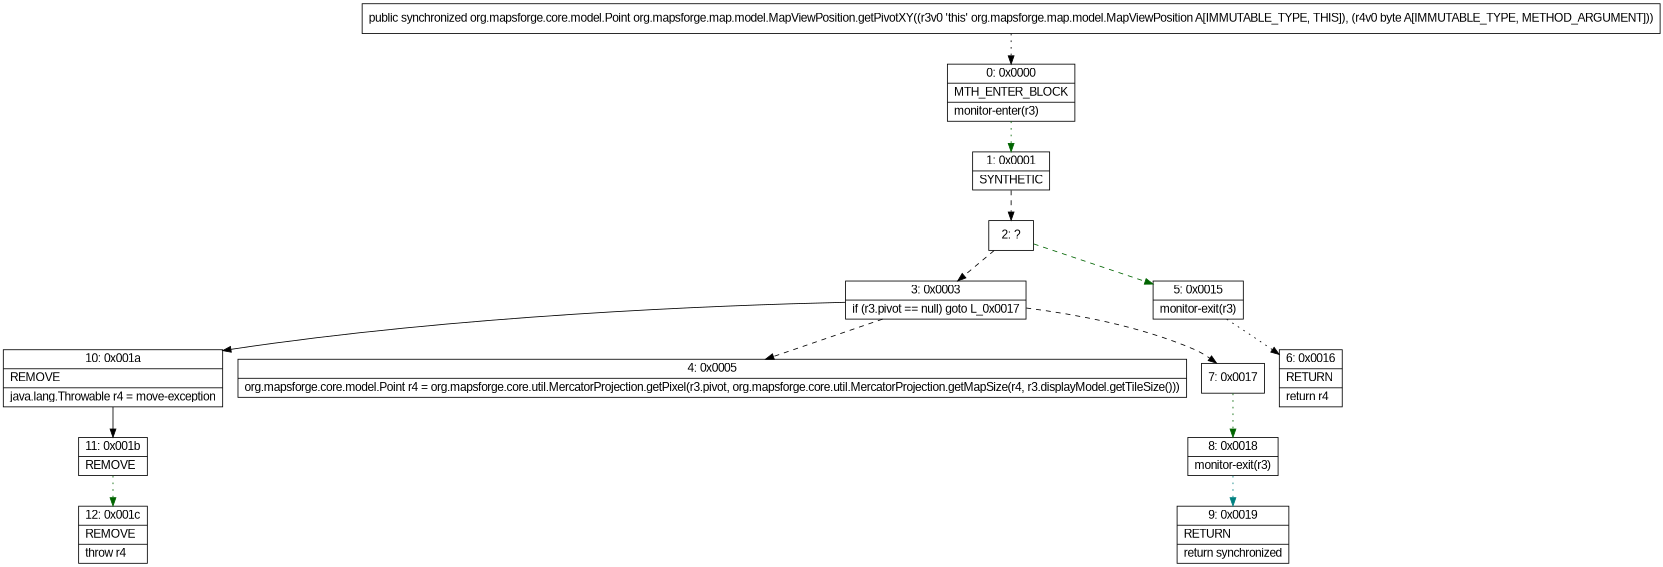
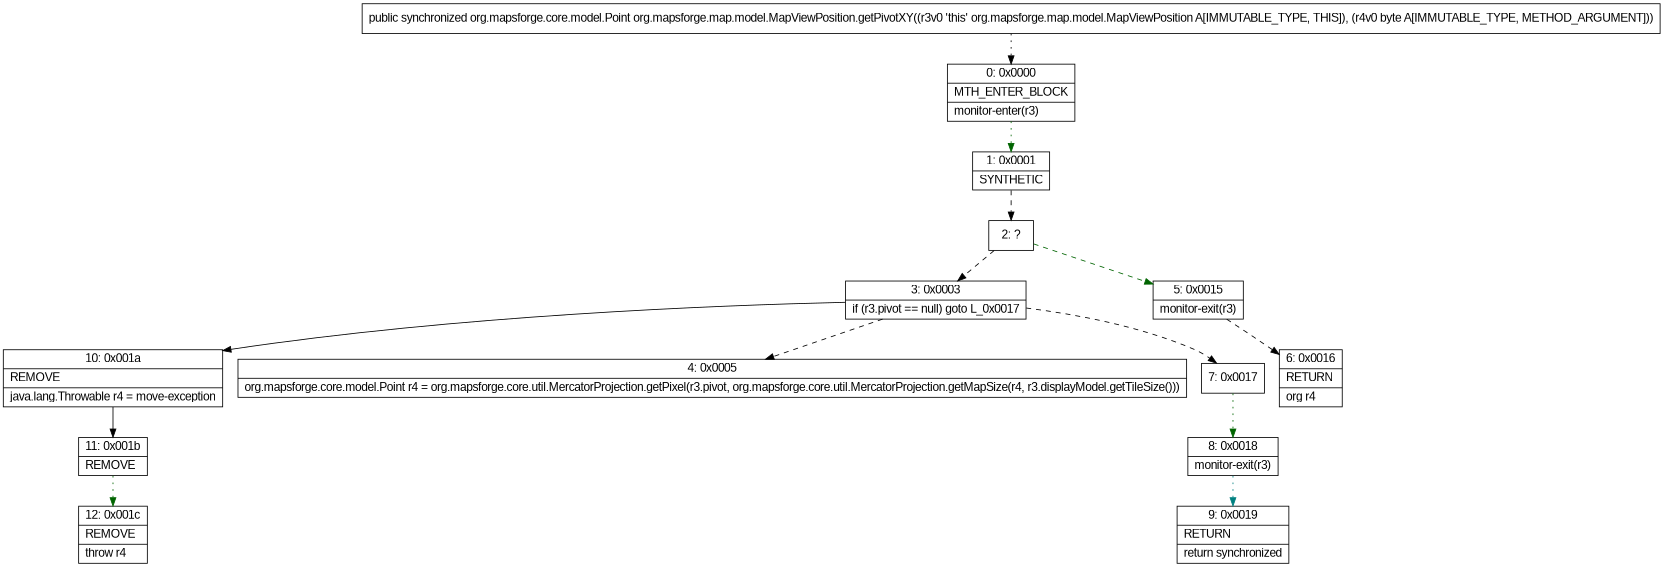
(1250, 334) -> (1250, 334)
(1307, 397) -> (1301, 397)
